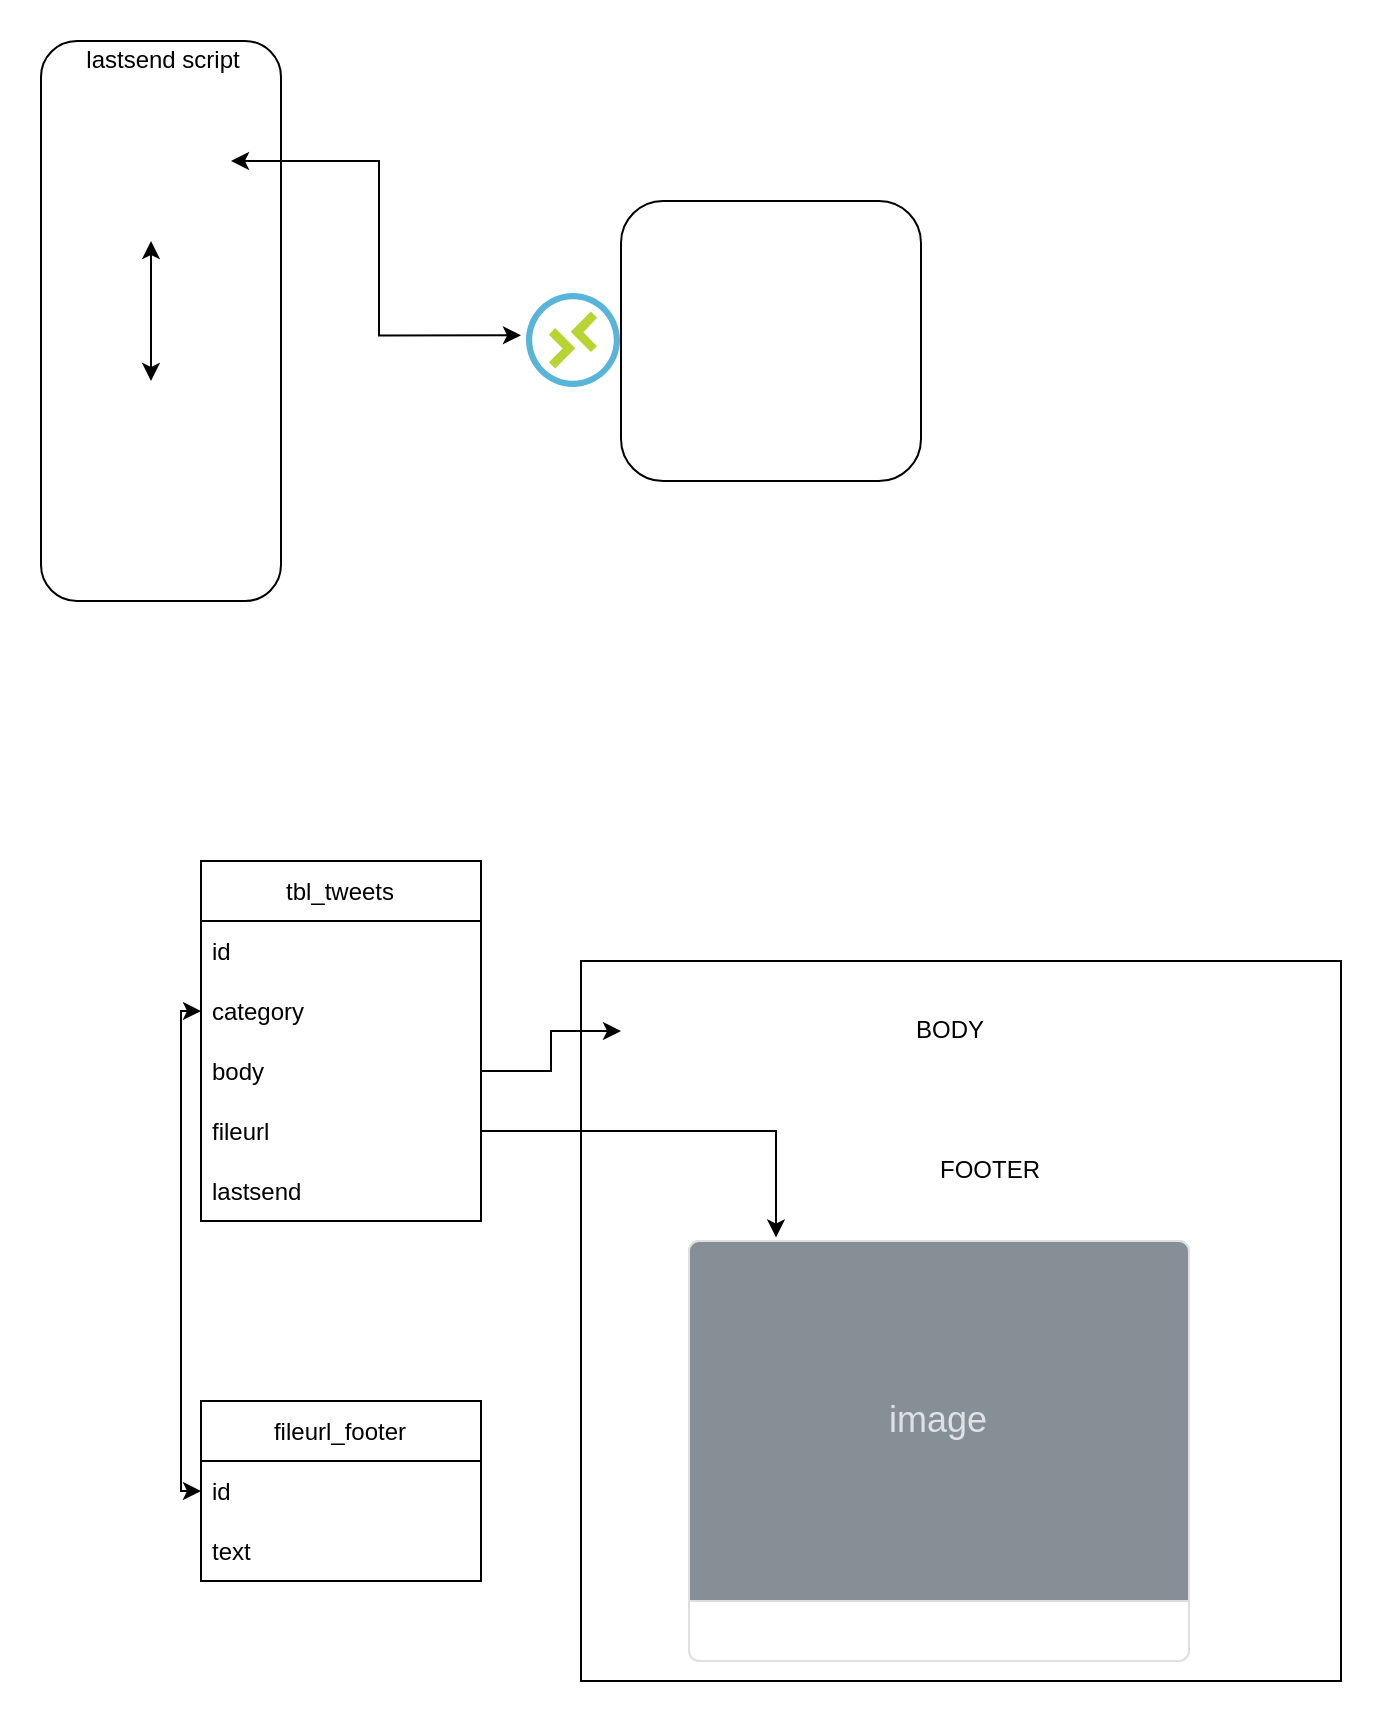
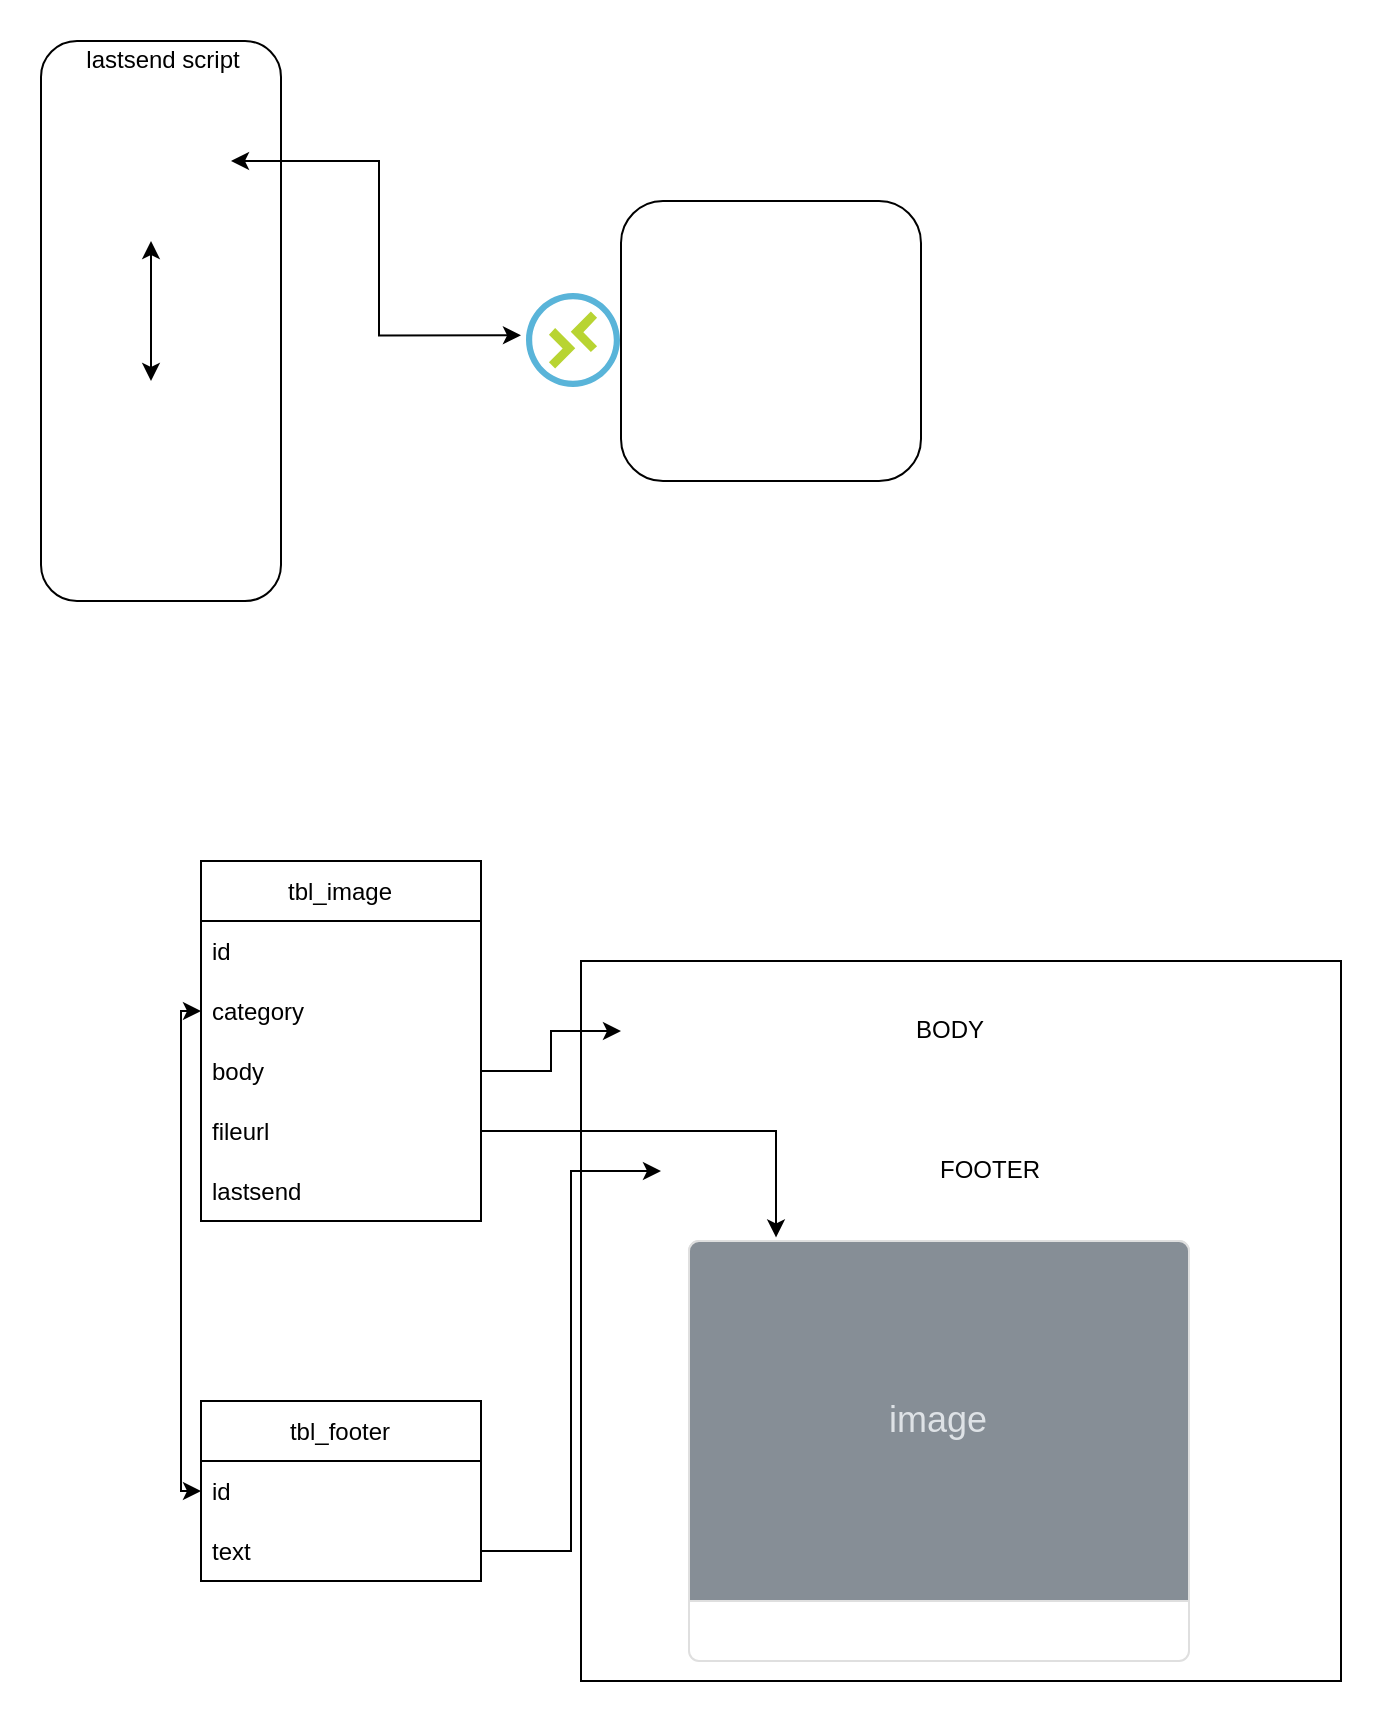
(340, 892) -> (340, 892)
none -> (571, 1366)
(340, 1432) -> (340, 1432)
